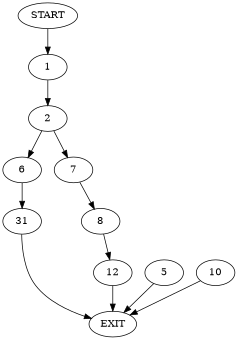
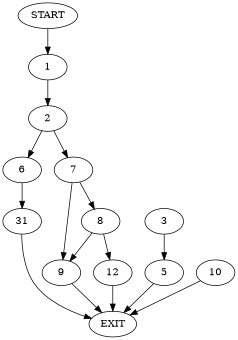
none -> (164, 221)
none -> (61, 273)
